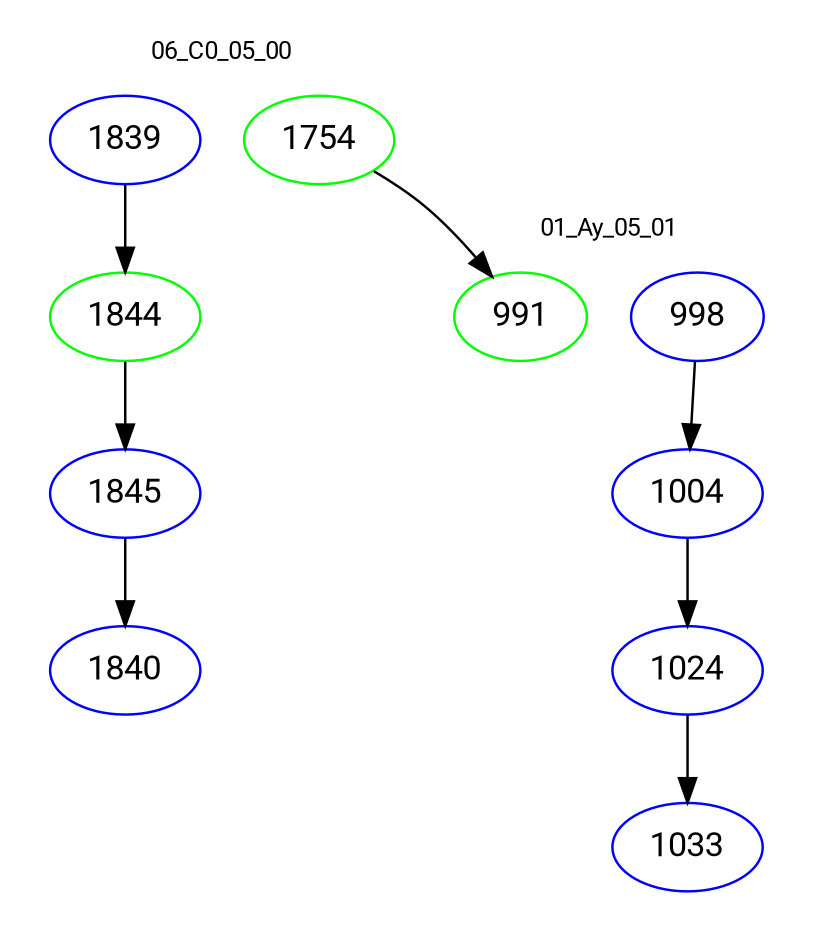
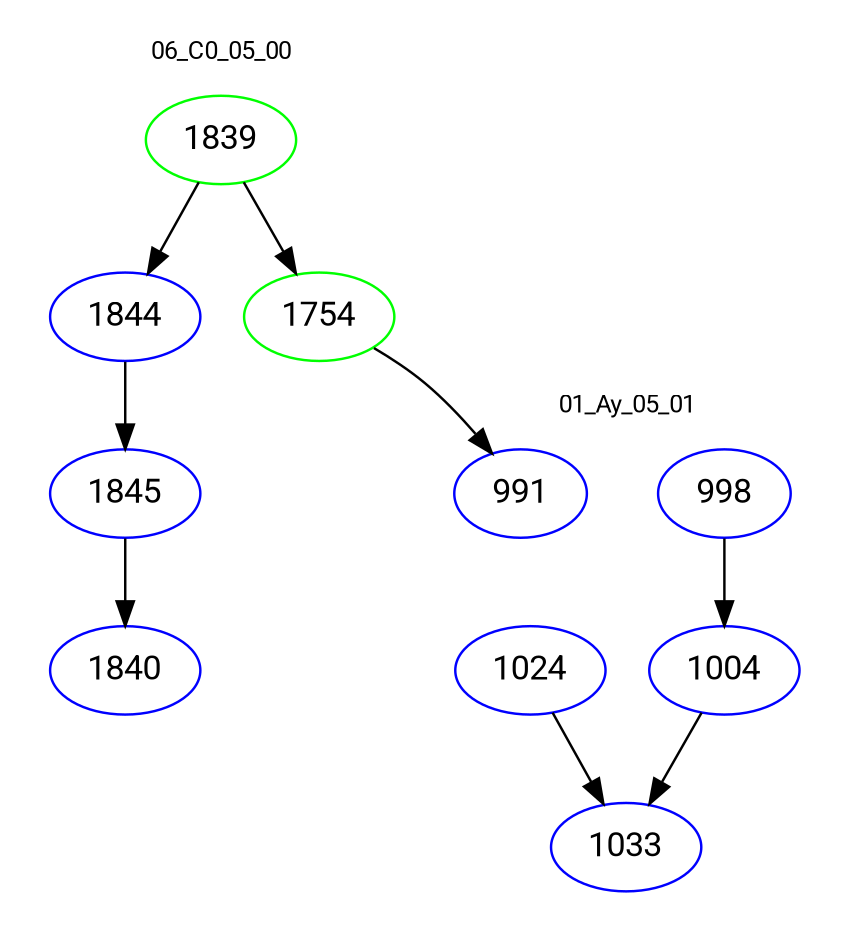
(125, 140) -> (221, 140)
none -> (264, 217)
(125, 317) -> (125, 317)
(521, 317) -> (521, 494)
(688, 570) -> (682, 747)
